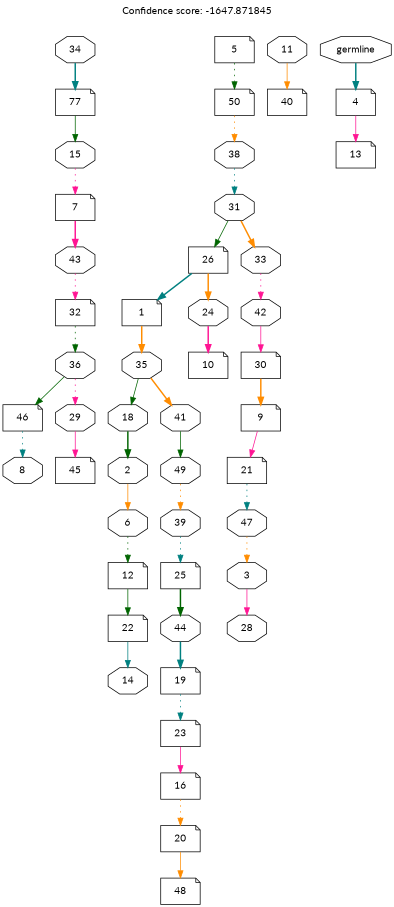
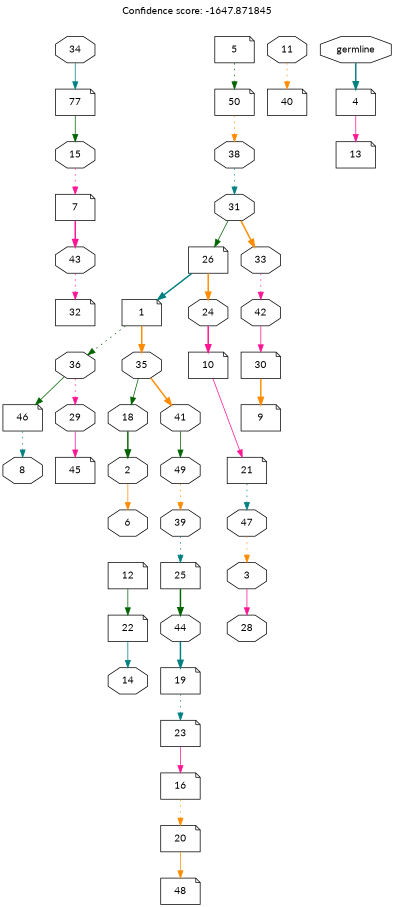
(75, 72) -> (75, 72)
(287, 72) -> (287, 72)
(75, 335) -> (109, 338)
(255, 441) -> (226, 414)
(128, 546) -> none
